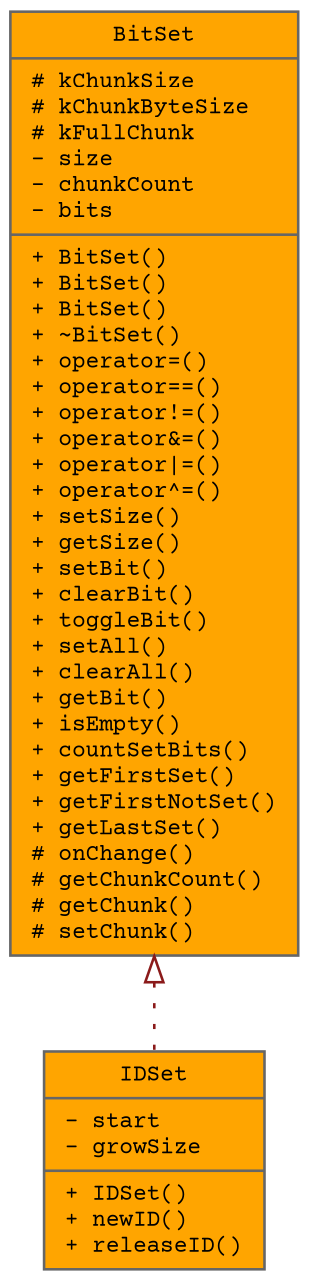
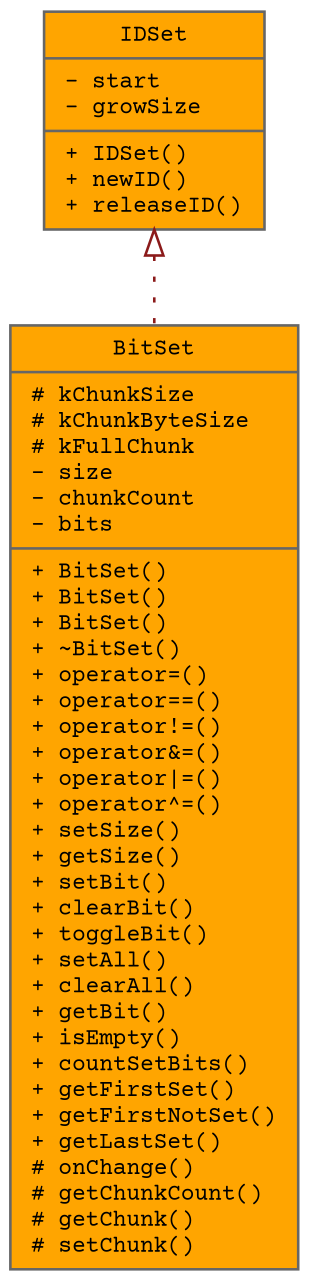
(154, 1017) -> (154, 290)
